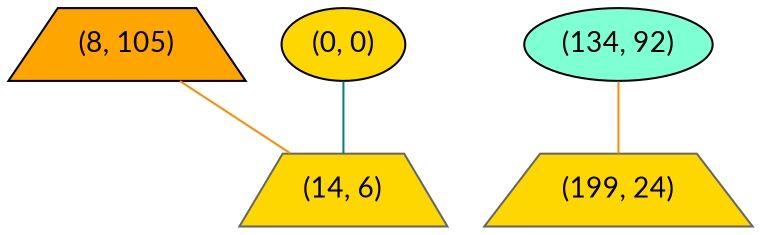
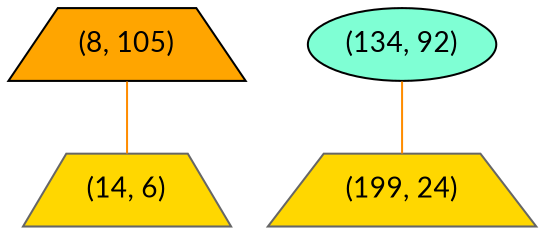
(343, 44) -> none
